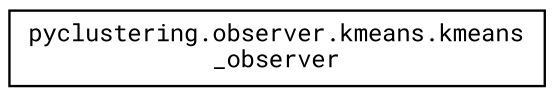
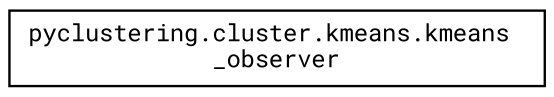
(277, 48) -> (277, 48)
